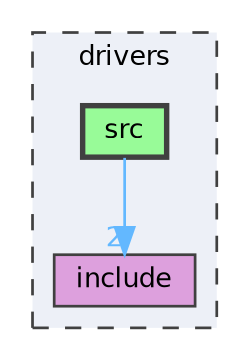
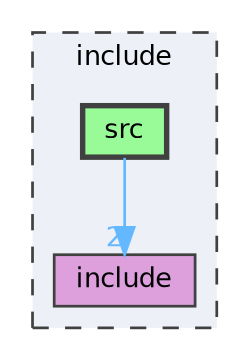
(125, 58) -> (125, 58)
